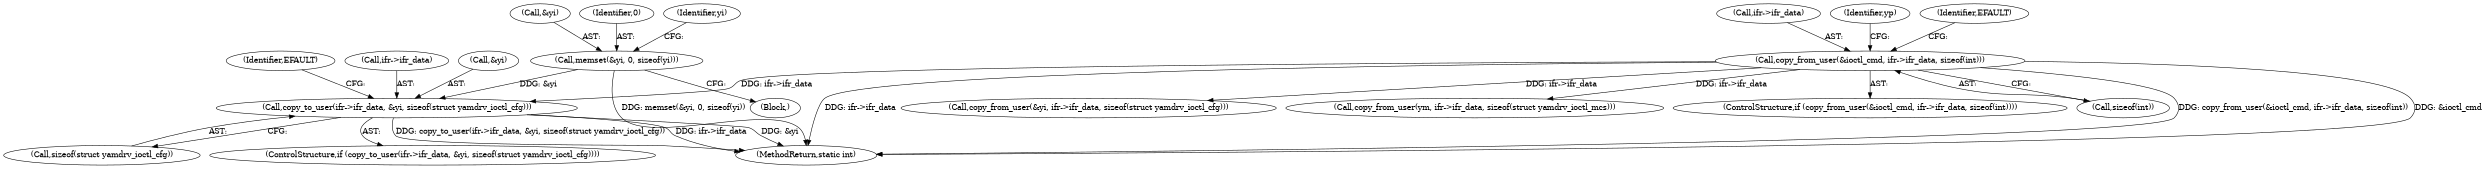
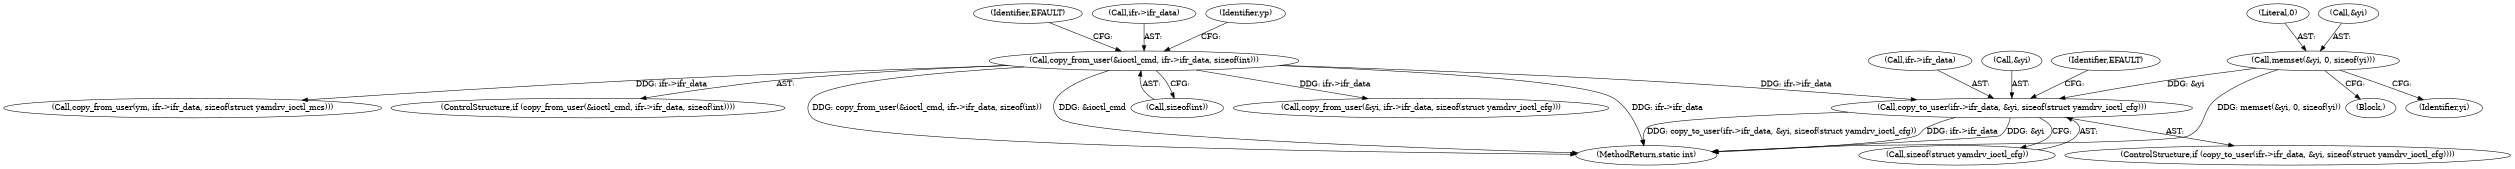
(617, 14) -> (2278, 14)
(662, 36) -> (2379, 84)
